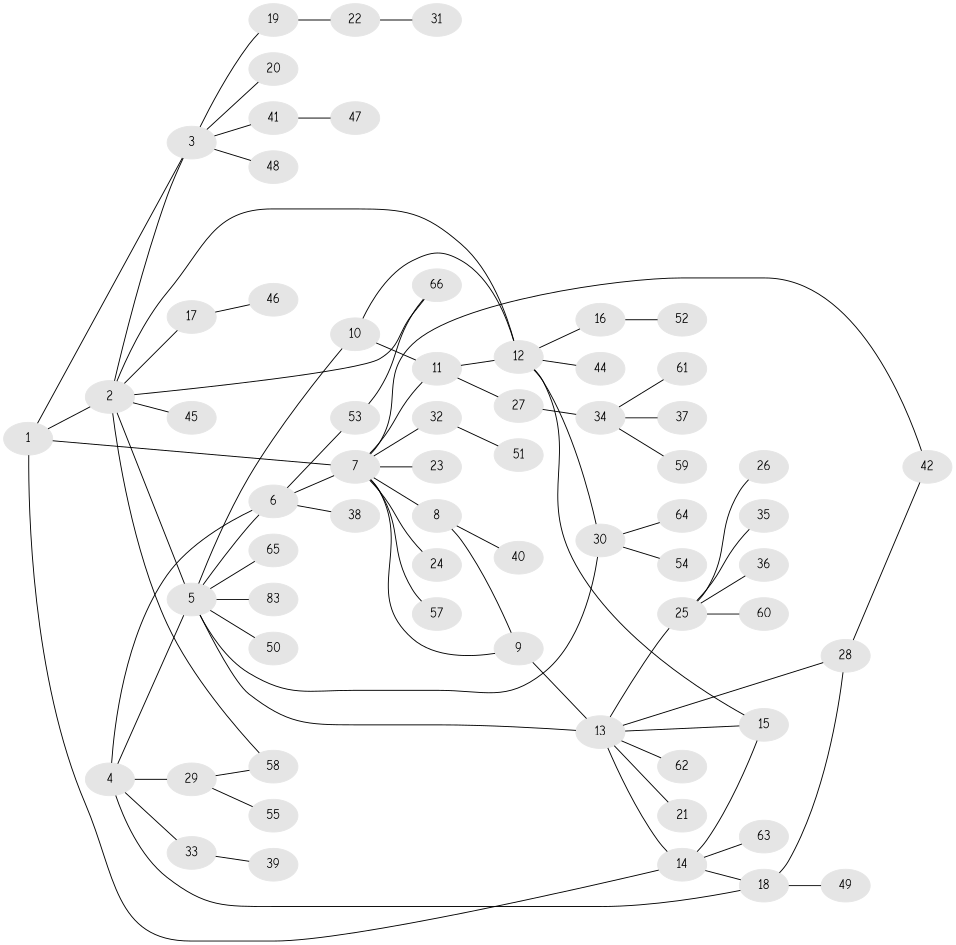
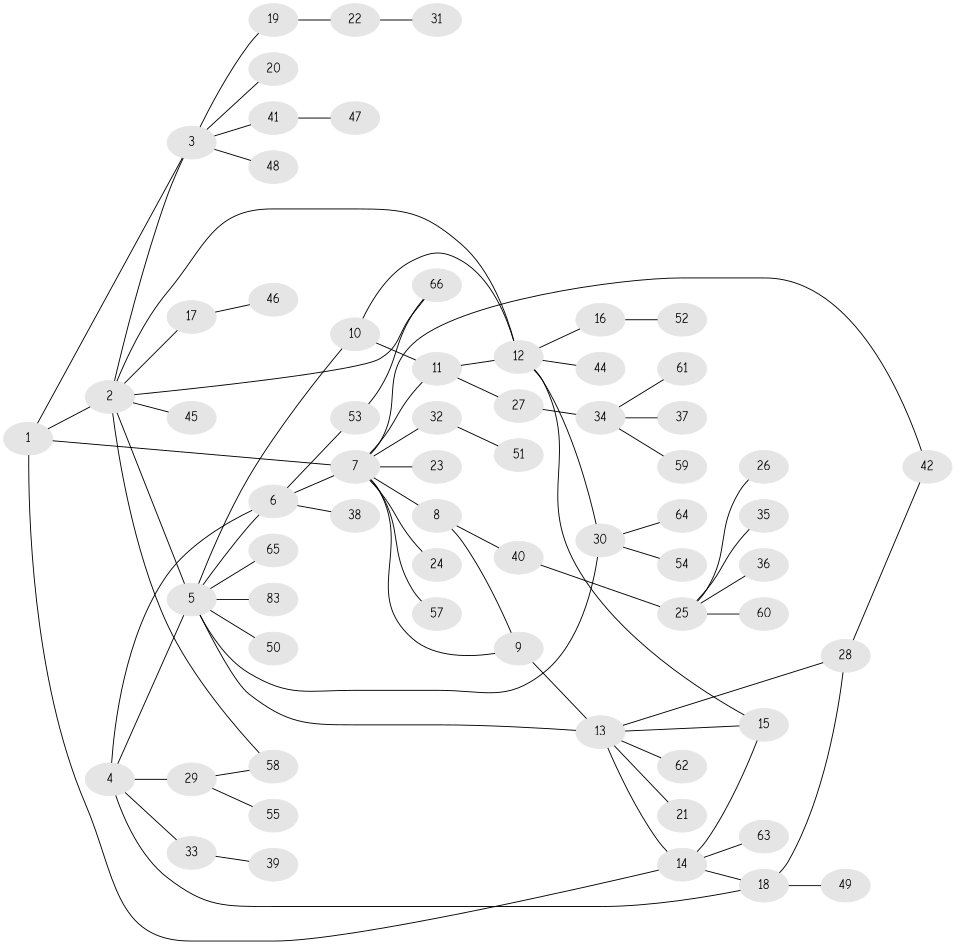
(638, 672) -> (600, 586)
